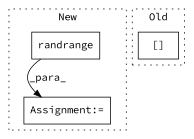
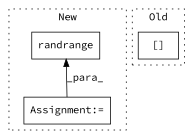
(28, 74) -> (67, 82)
